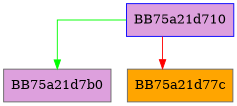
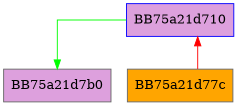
(163, 48) -> (198, 57)
